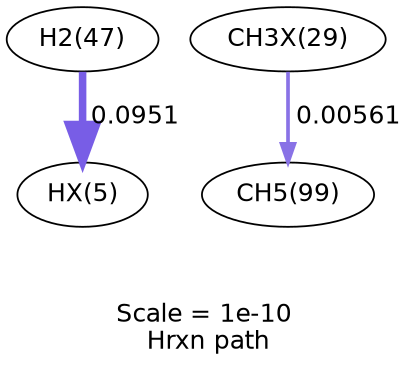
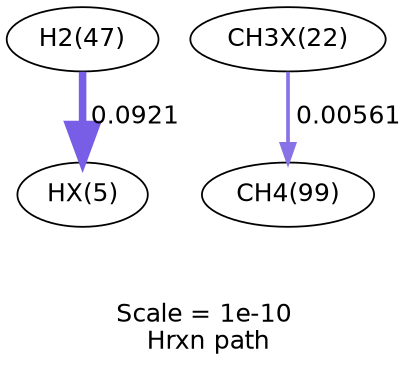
(288, 39) -> (288, 39)
(132, 117) -> (132, 117)
(288, 195) -> (288, 195)
